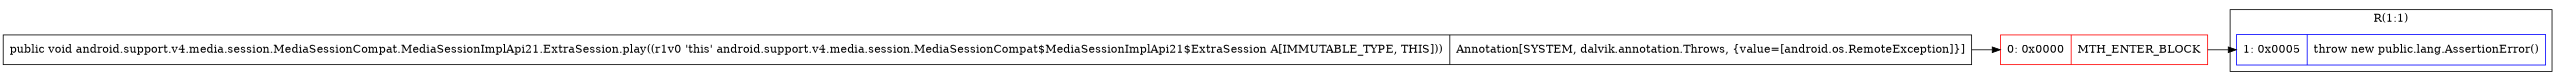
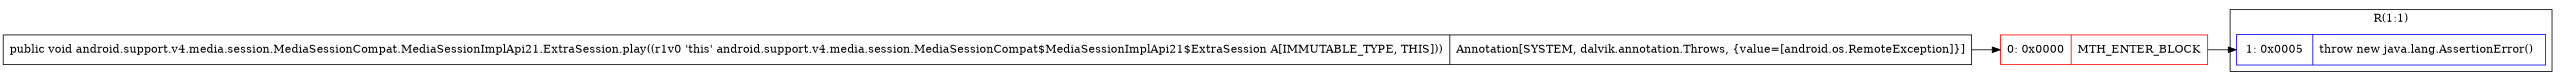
(2426, 49) -> (2426, 49)
